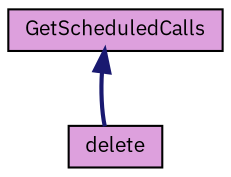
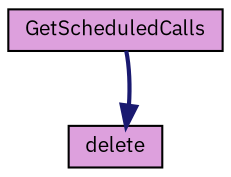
(102, 99) -> (129, 78)
